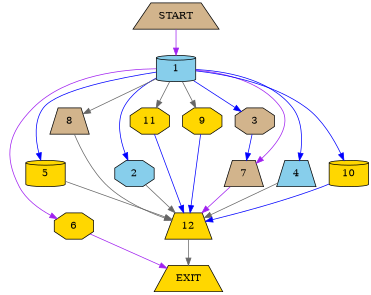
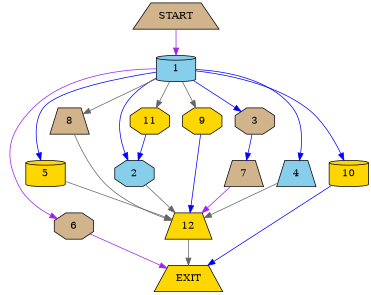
(268, 95) -> none
(168, 170) -> (143, 144)
(271, 204) -> (272, 224)
(74, 226) -> (74, 226)
